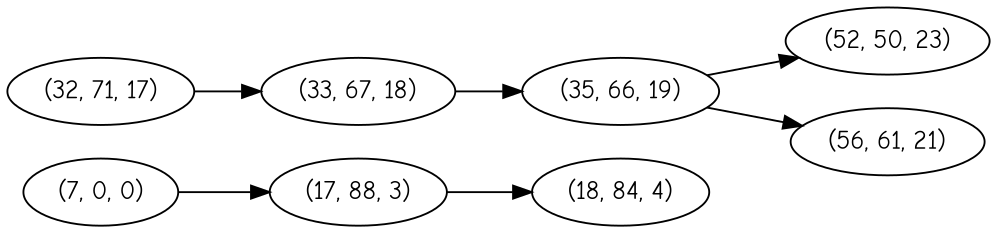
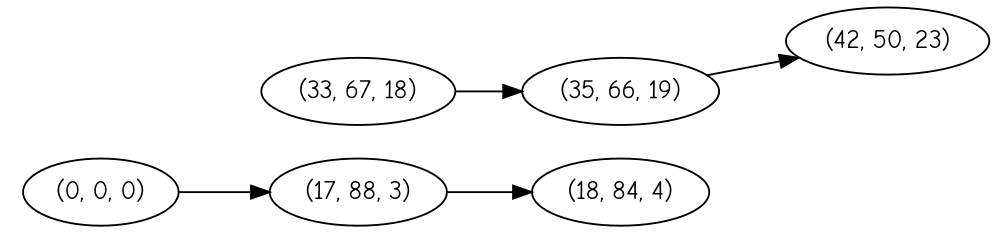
(888, 41) -> (888, 41)
(101, 91) -> none
(888, 142) -> none
(101, 192) -> (101, 192)
